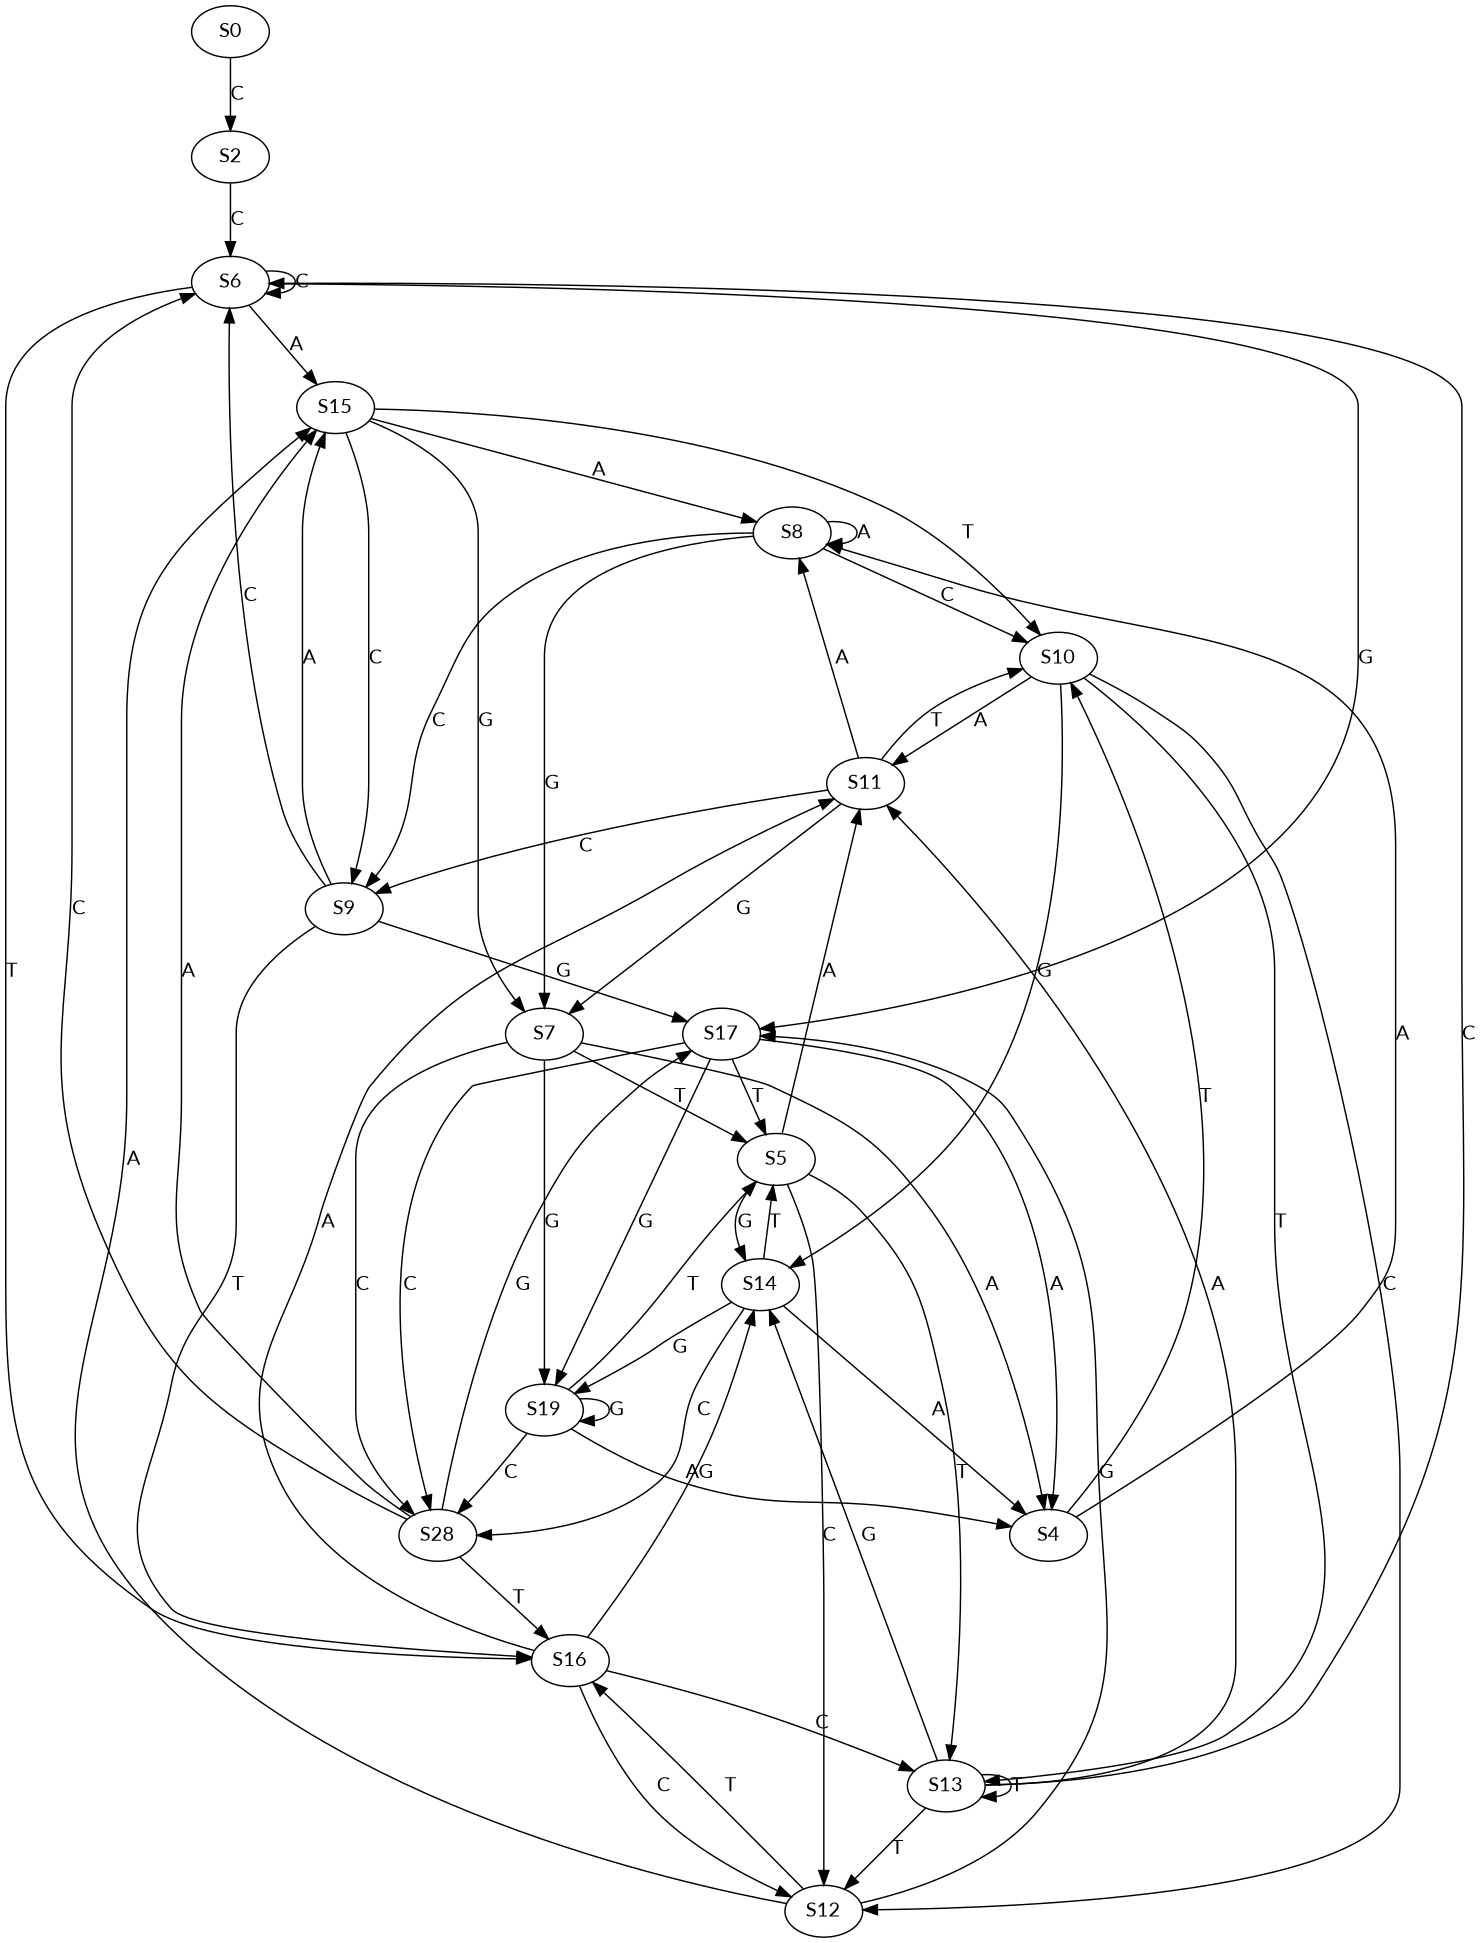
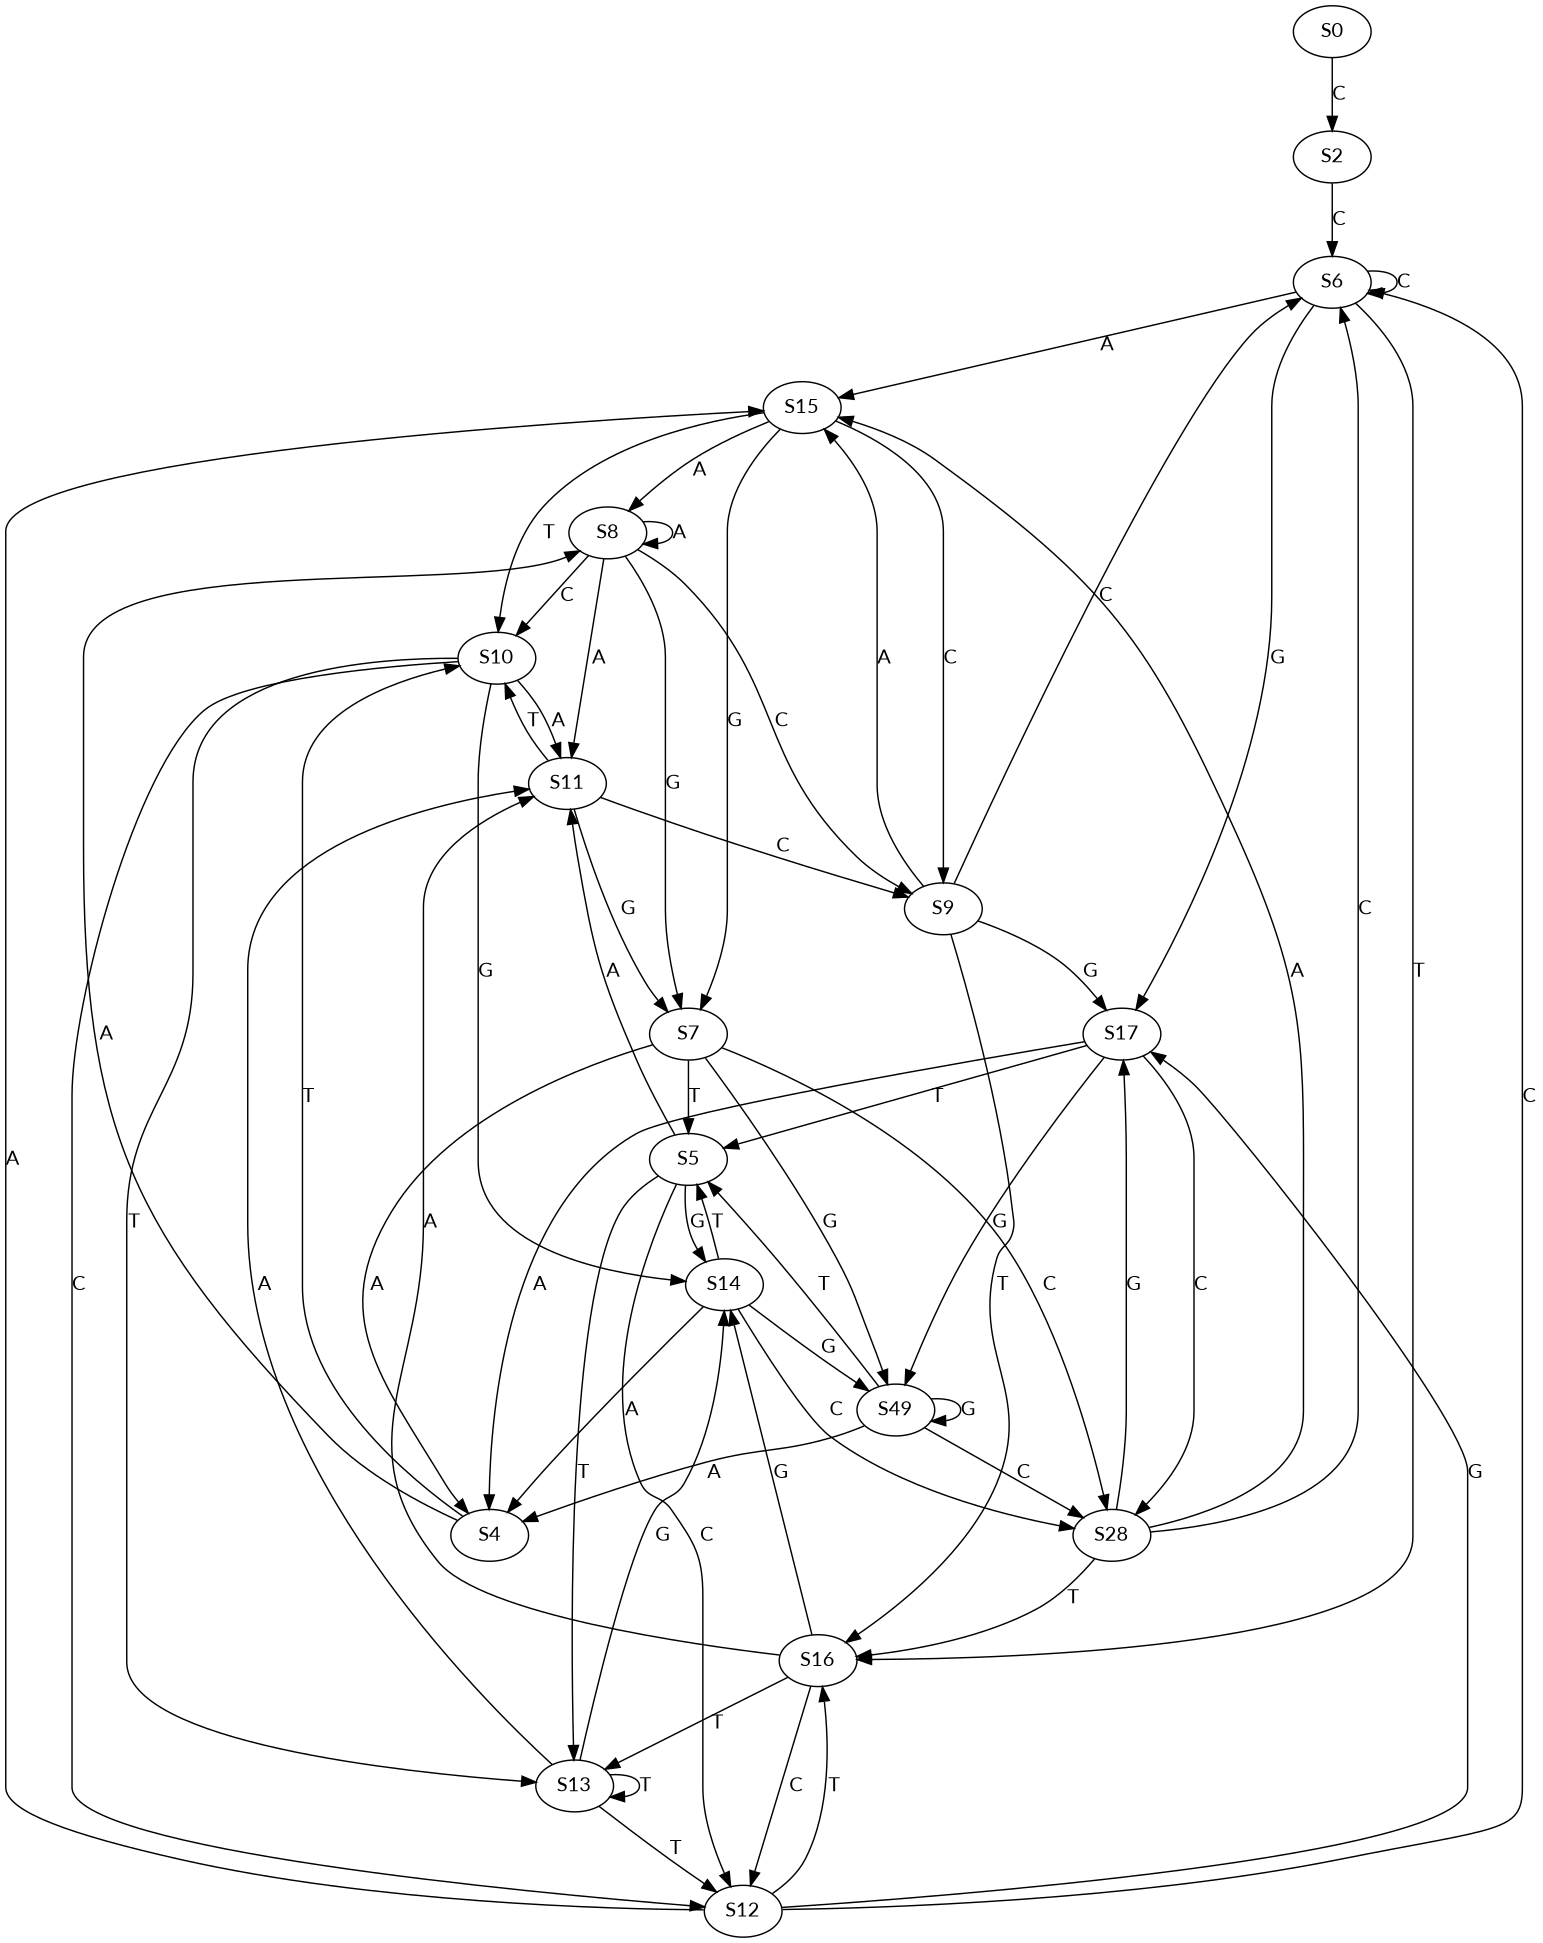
(1462, 640) -> (1522, 1386)
(831, 665) -> (589, 651)
(544, 1410) -> (896, 1410)
(822, 1723) -> (718, 1723)
